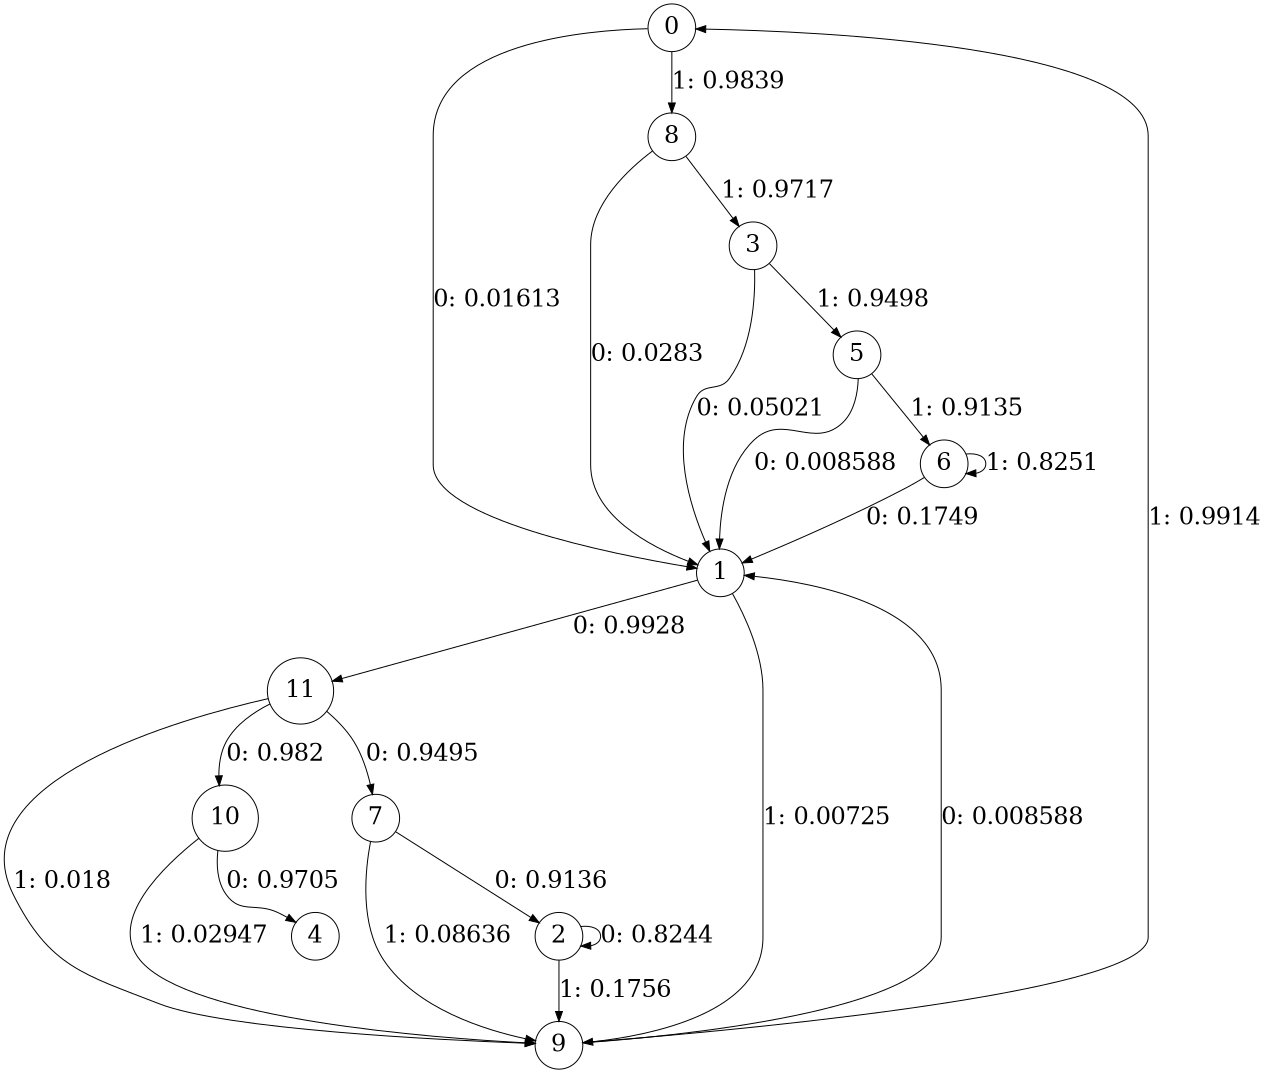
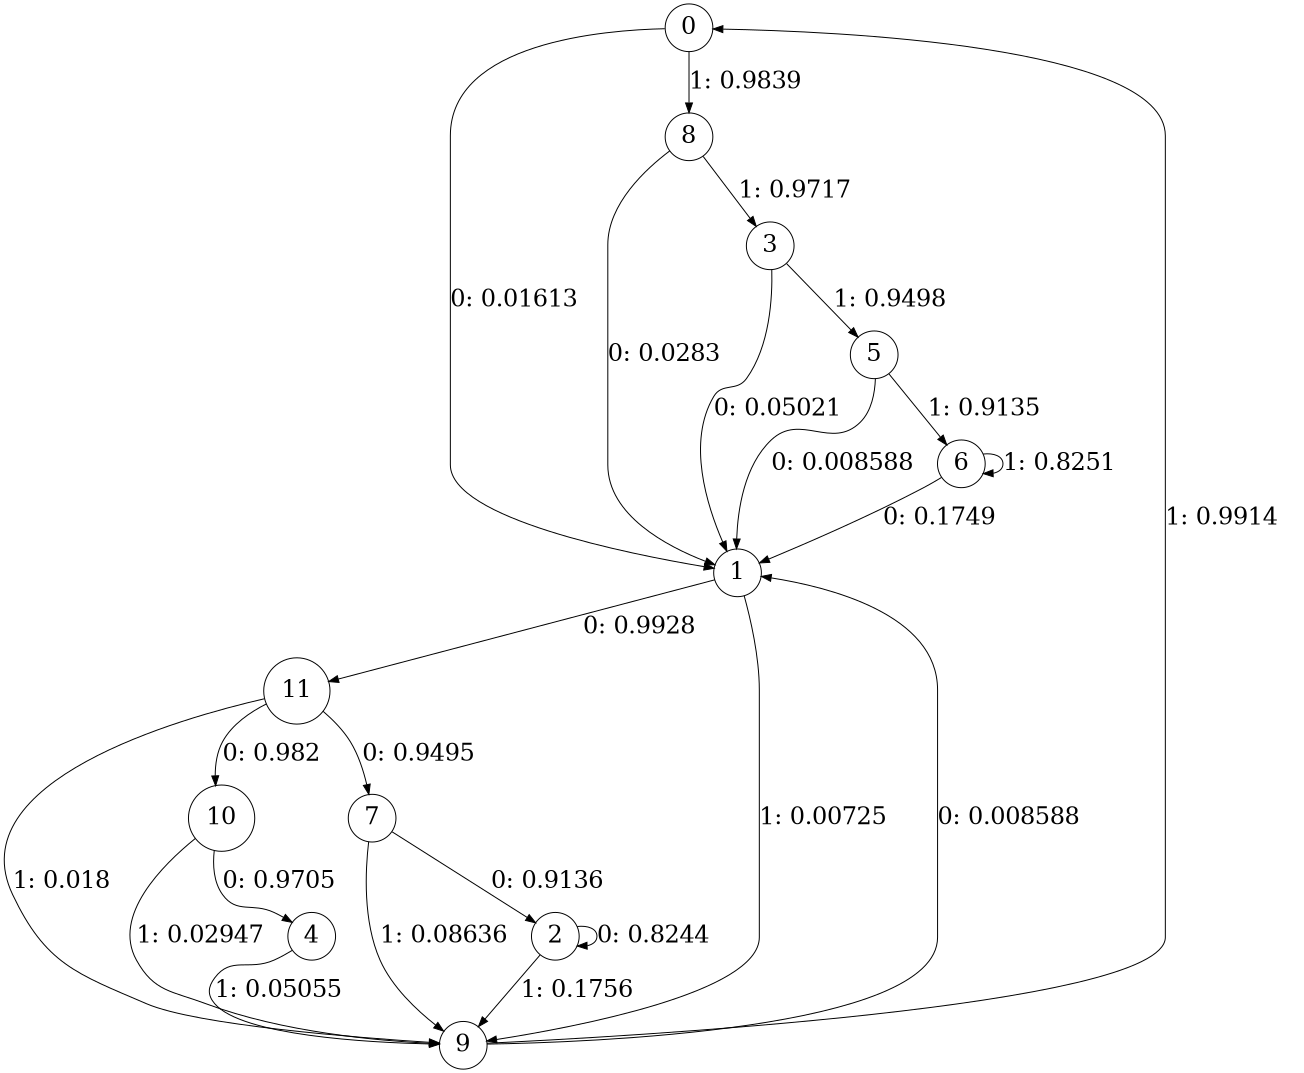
none -> (209, 992)
